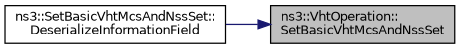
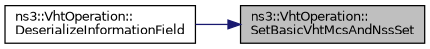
(115, 24) -> (100, 24)
